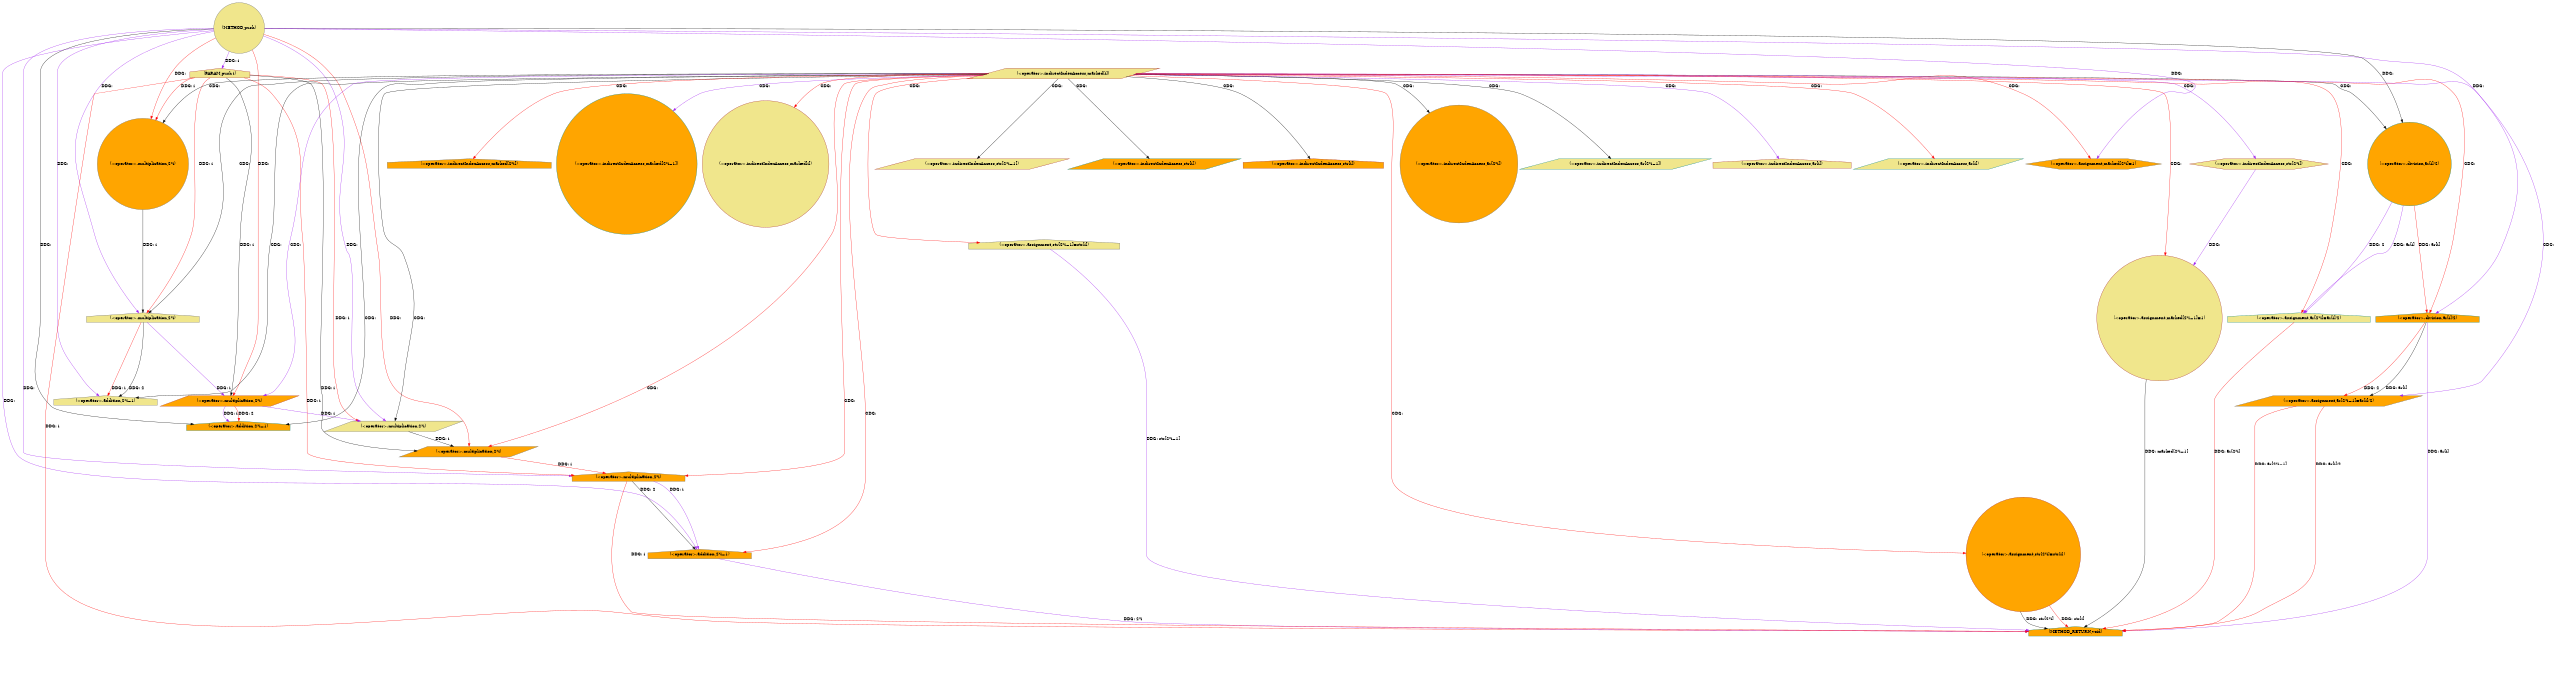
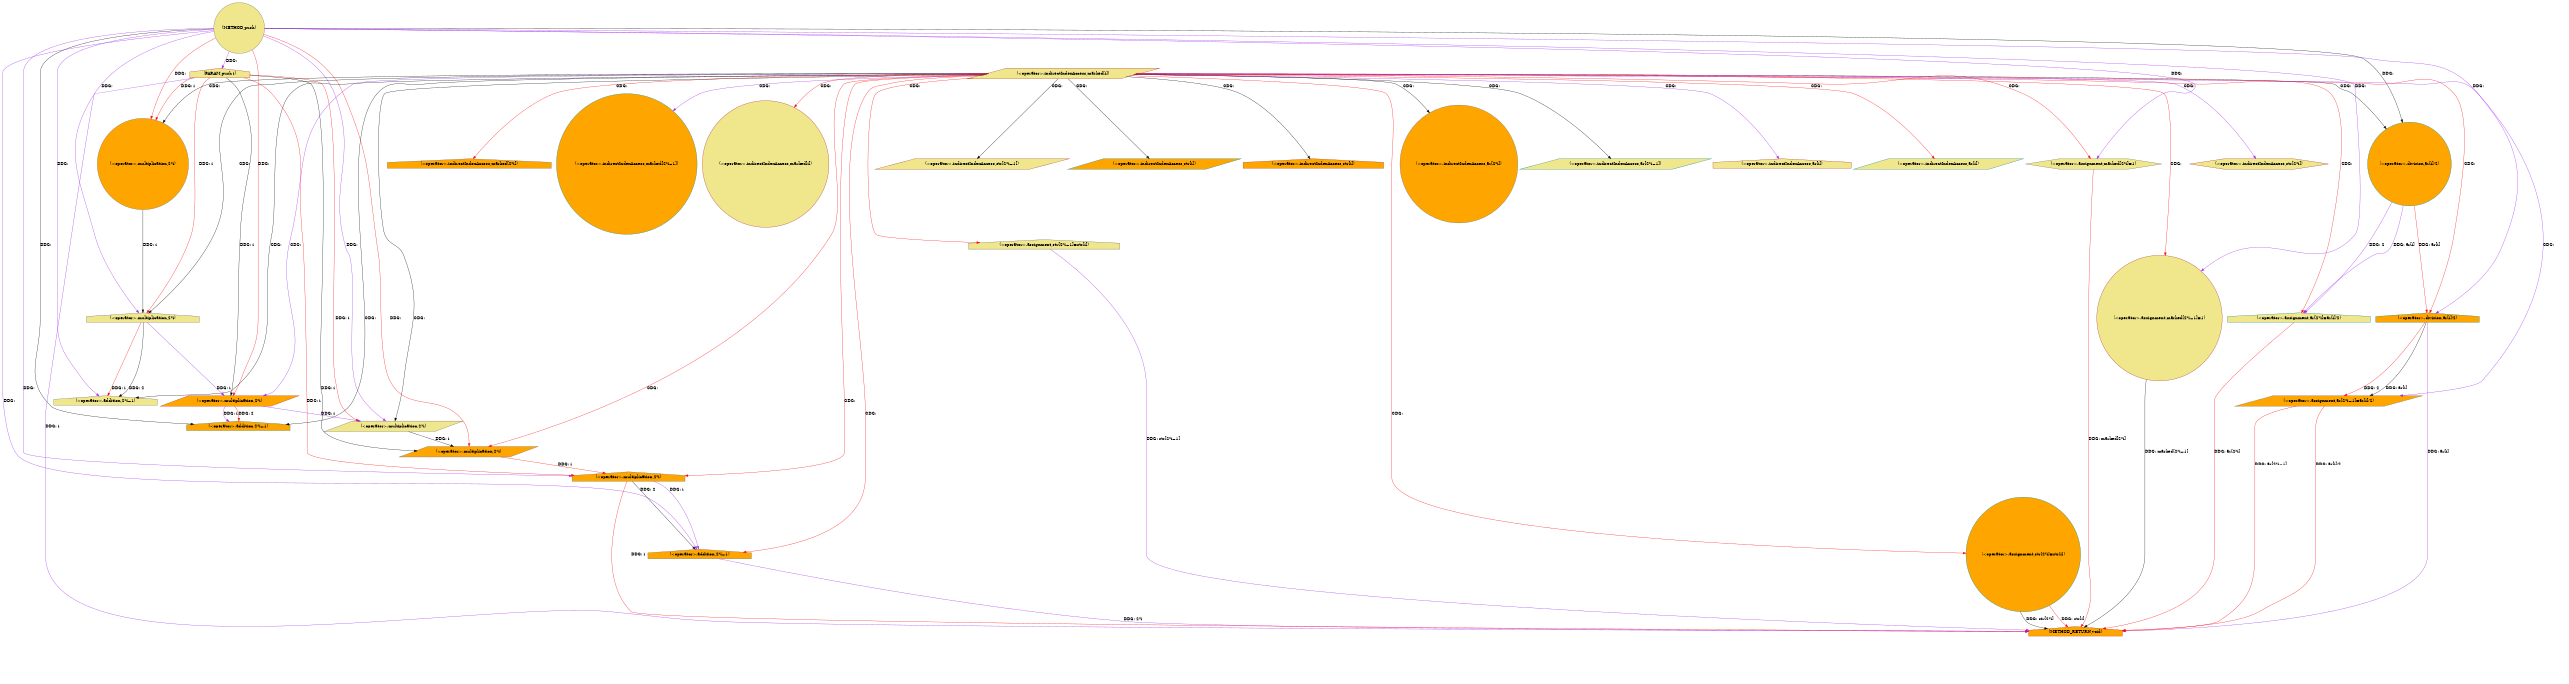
(232, 61) -> (232, 61)
(2094, 164) -> (2094, 164)
(2225, 216) -> (1467, 45)
none -> (2089, 398)
(2023, 554) -> (2023, 554)
(738, 622) -> (738, 622)
(2076, 632) -> (2076, 632)
